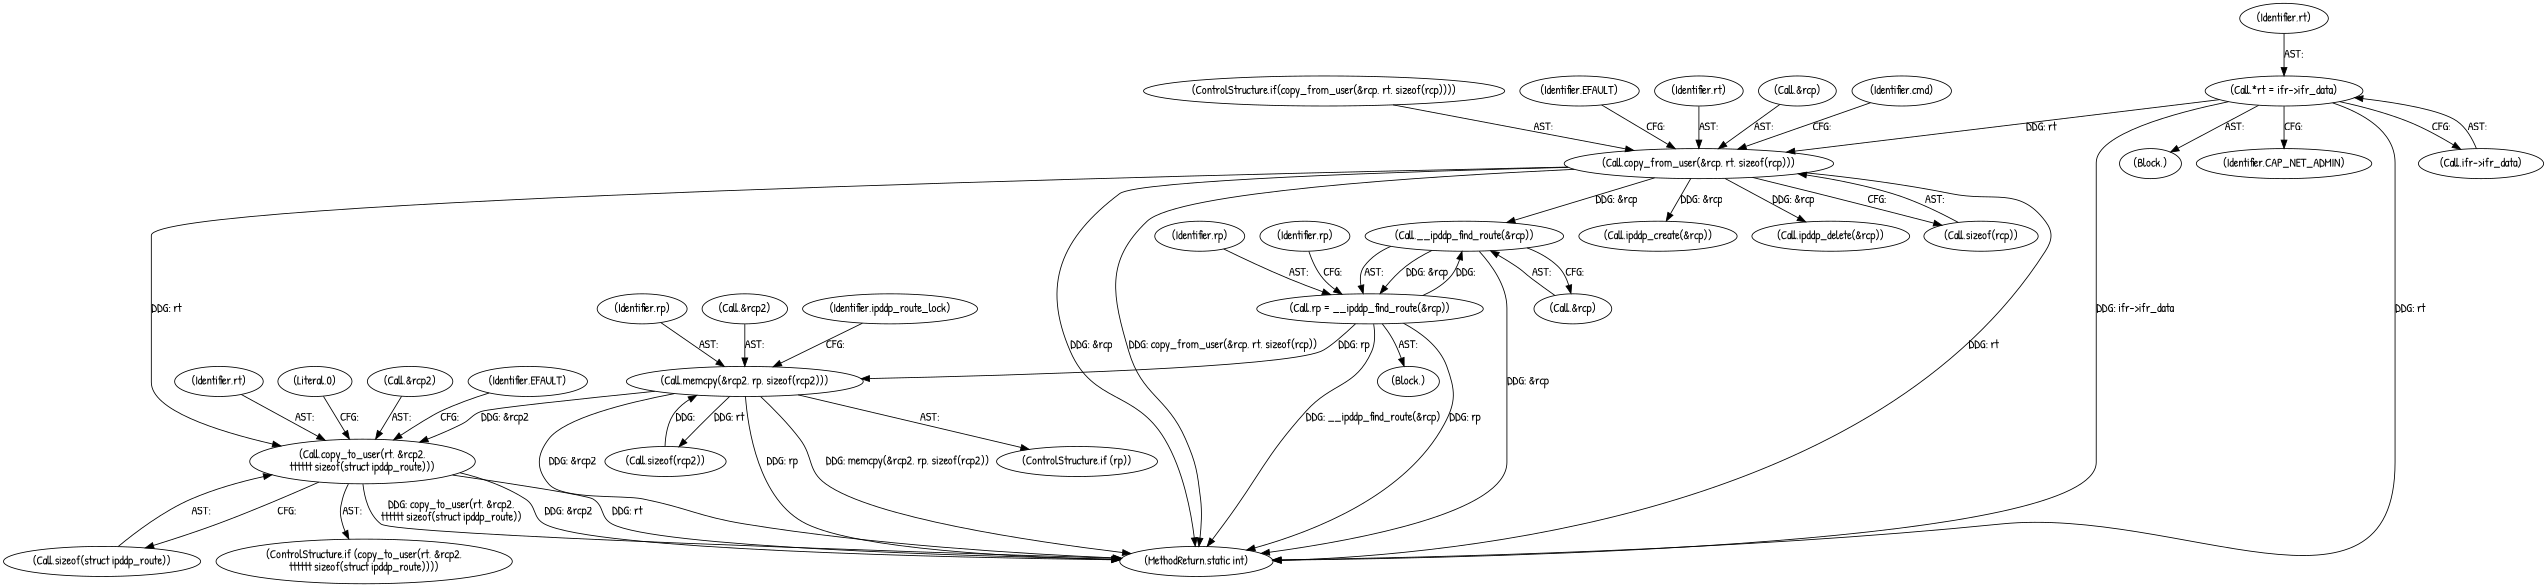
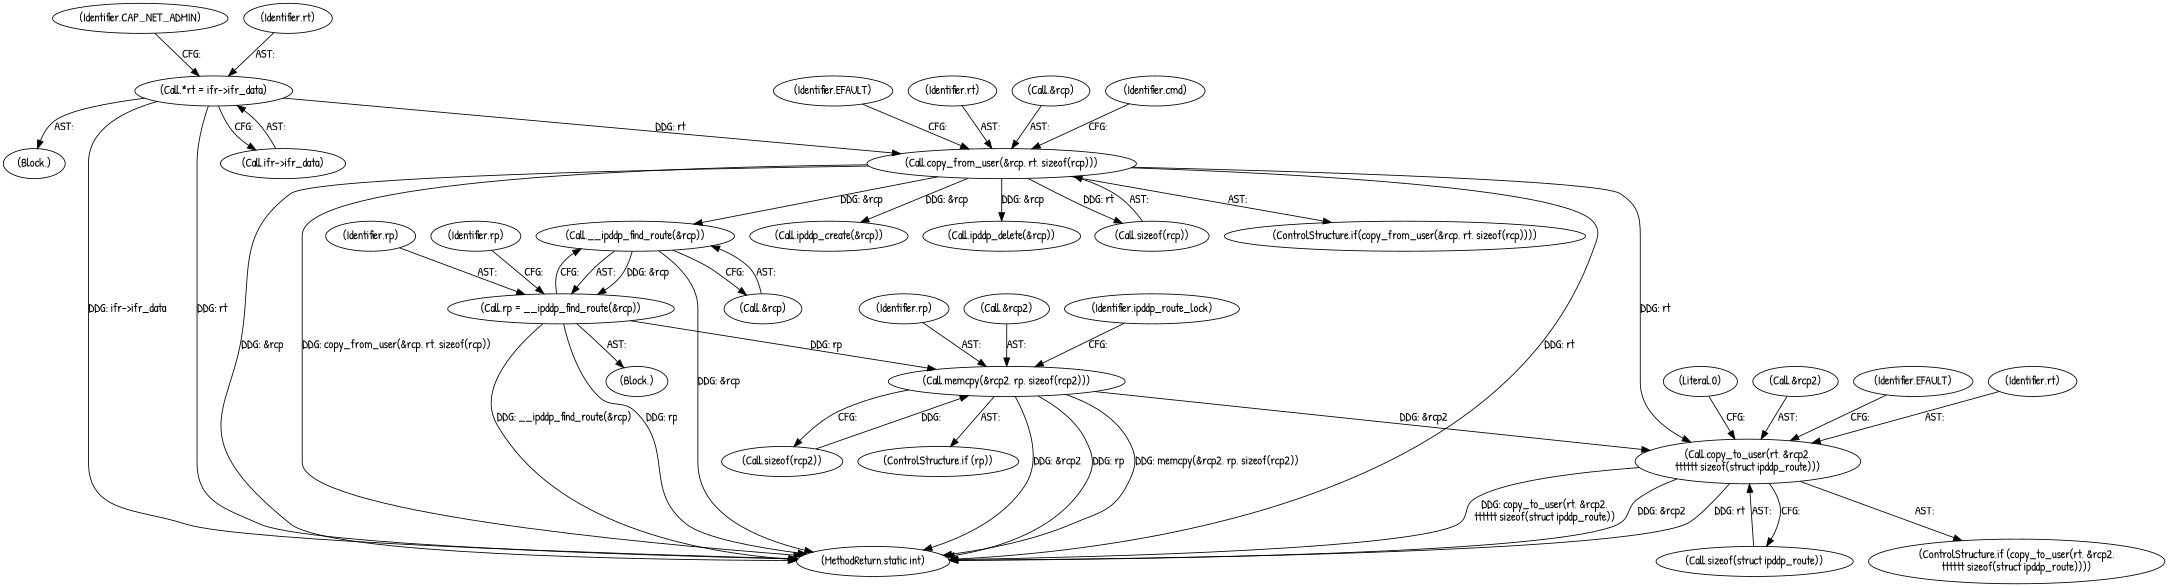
(2284, 123) -> (174, 52)
(1509, 127) -> (1197, 199)
(1878, 200) -> (1099, 200)
(1467, 273) -> (571, 273)
(729, 418) -> (849, 418)
